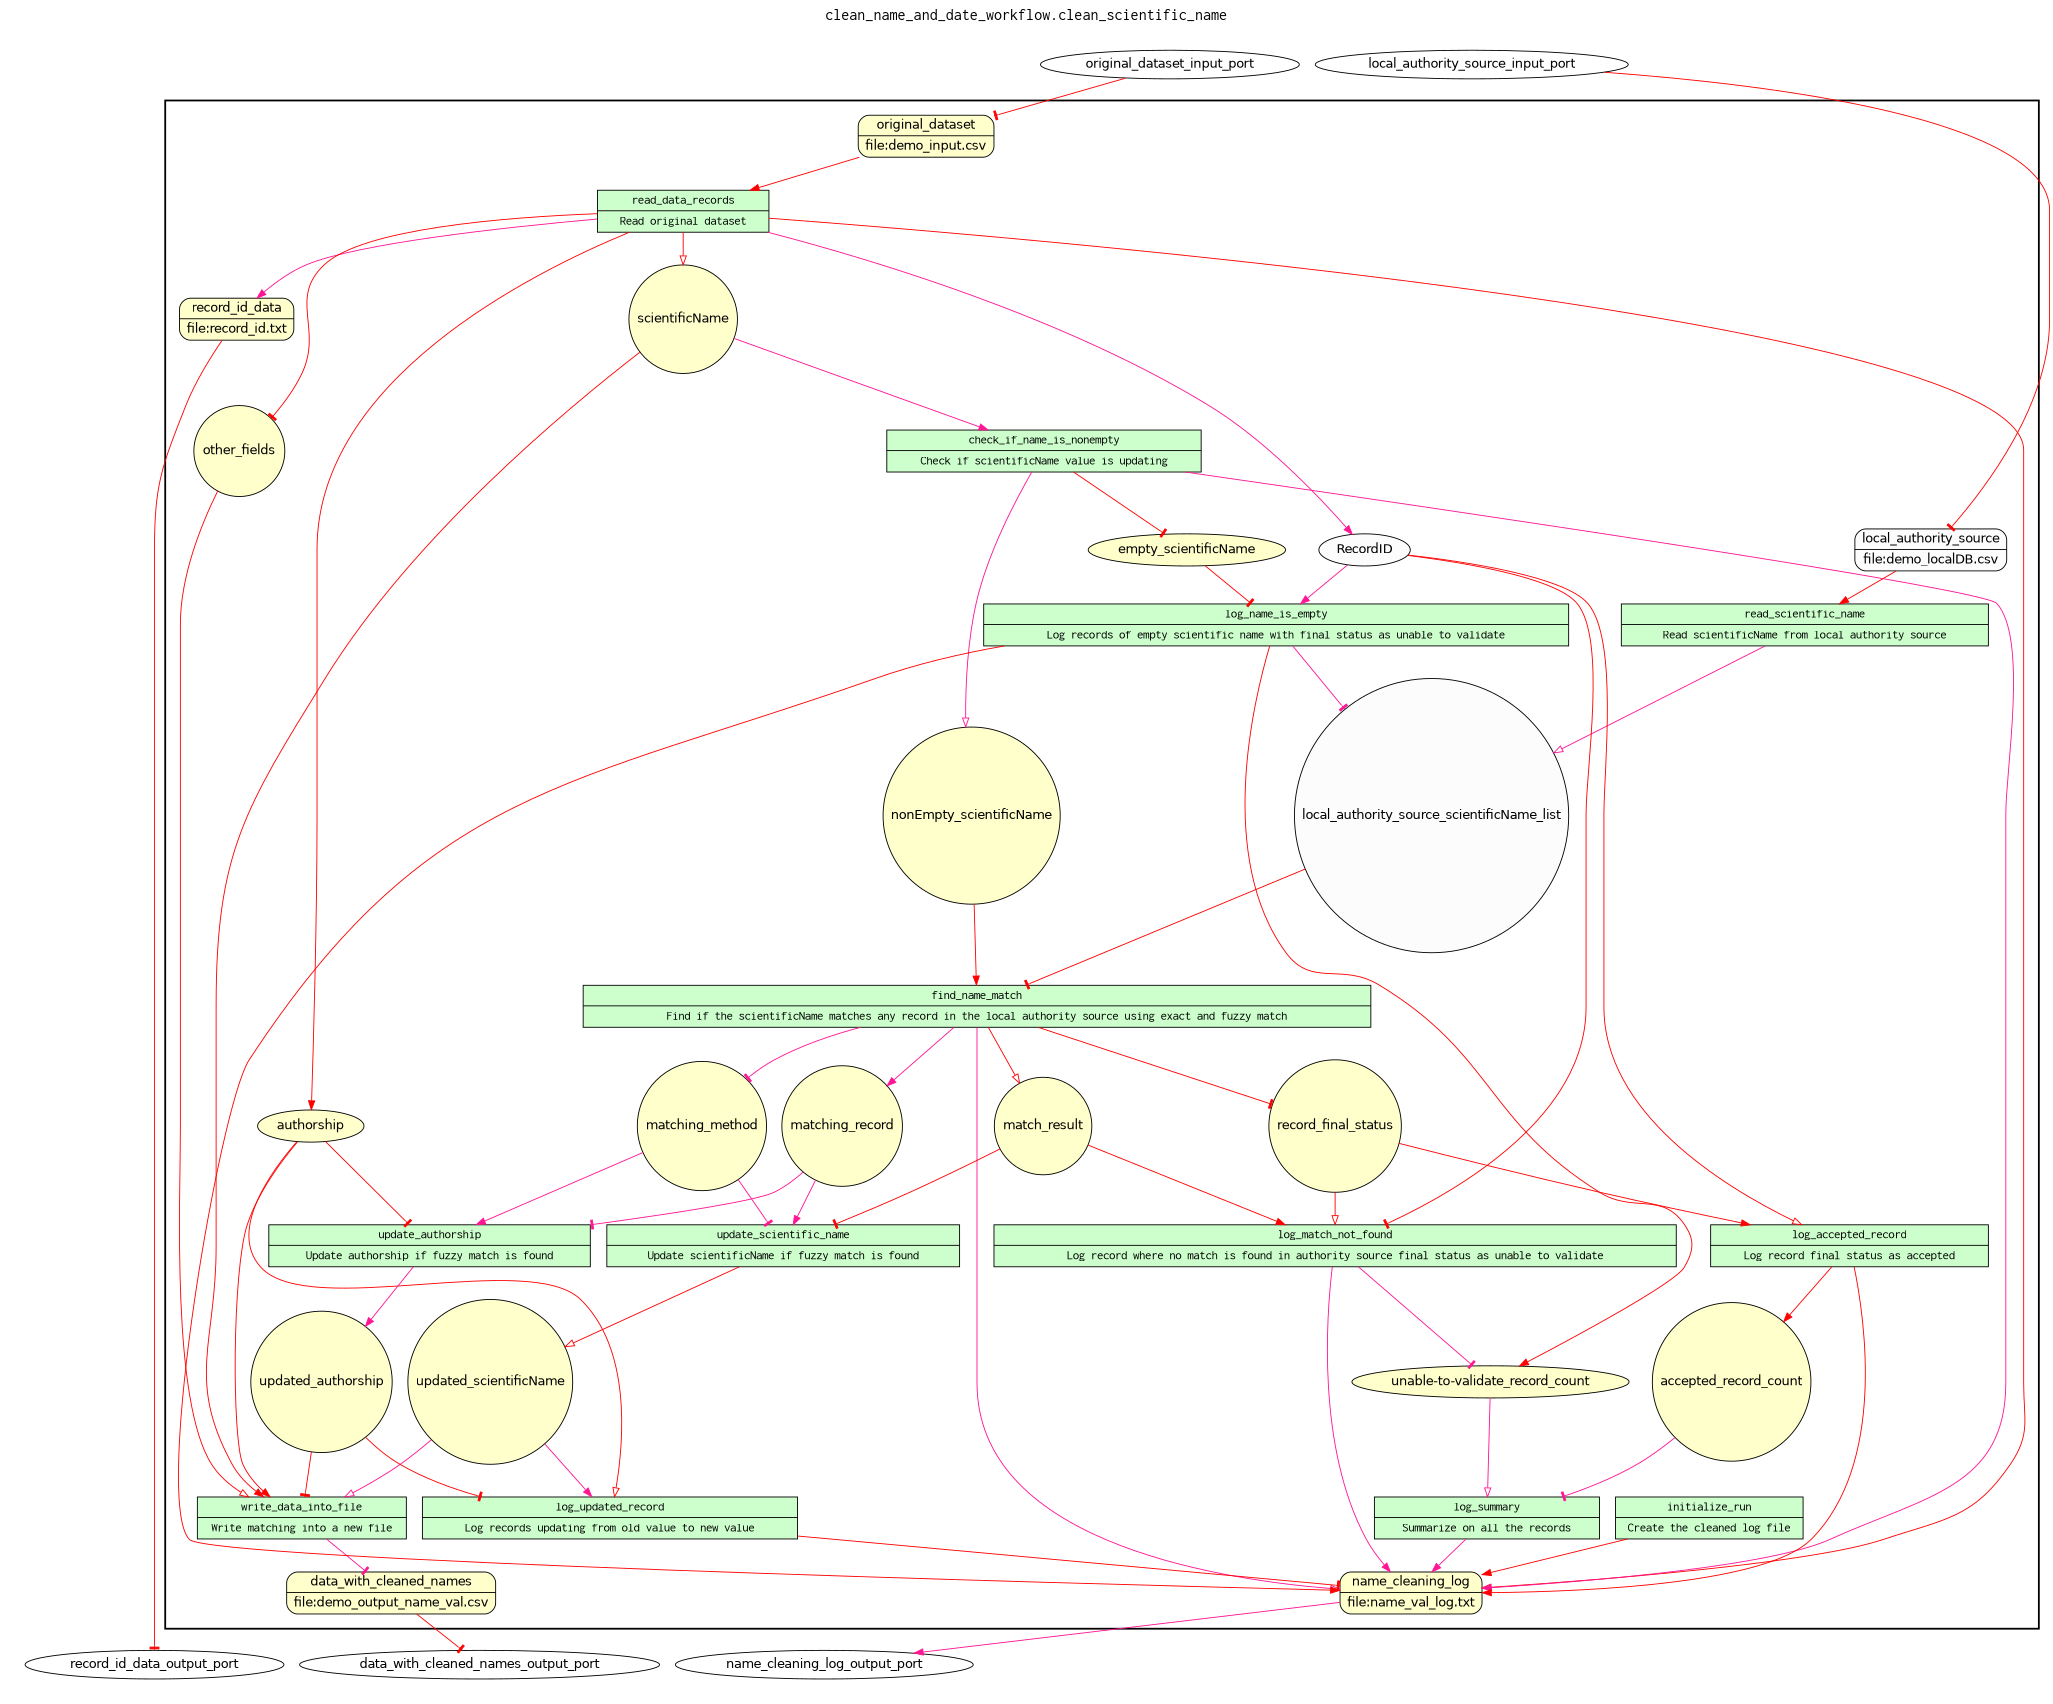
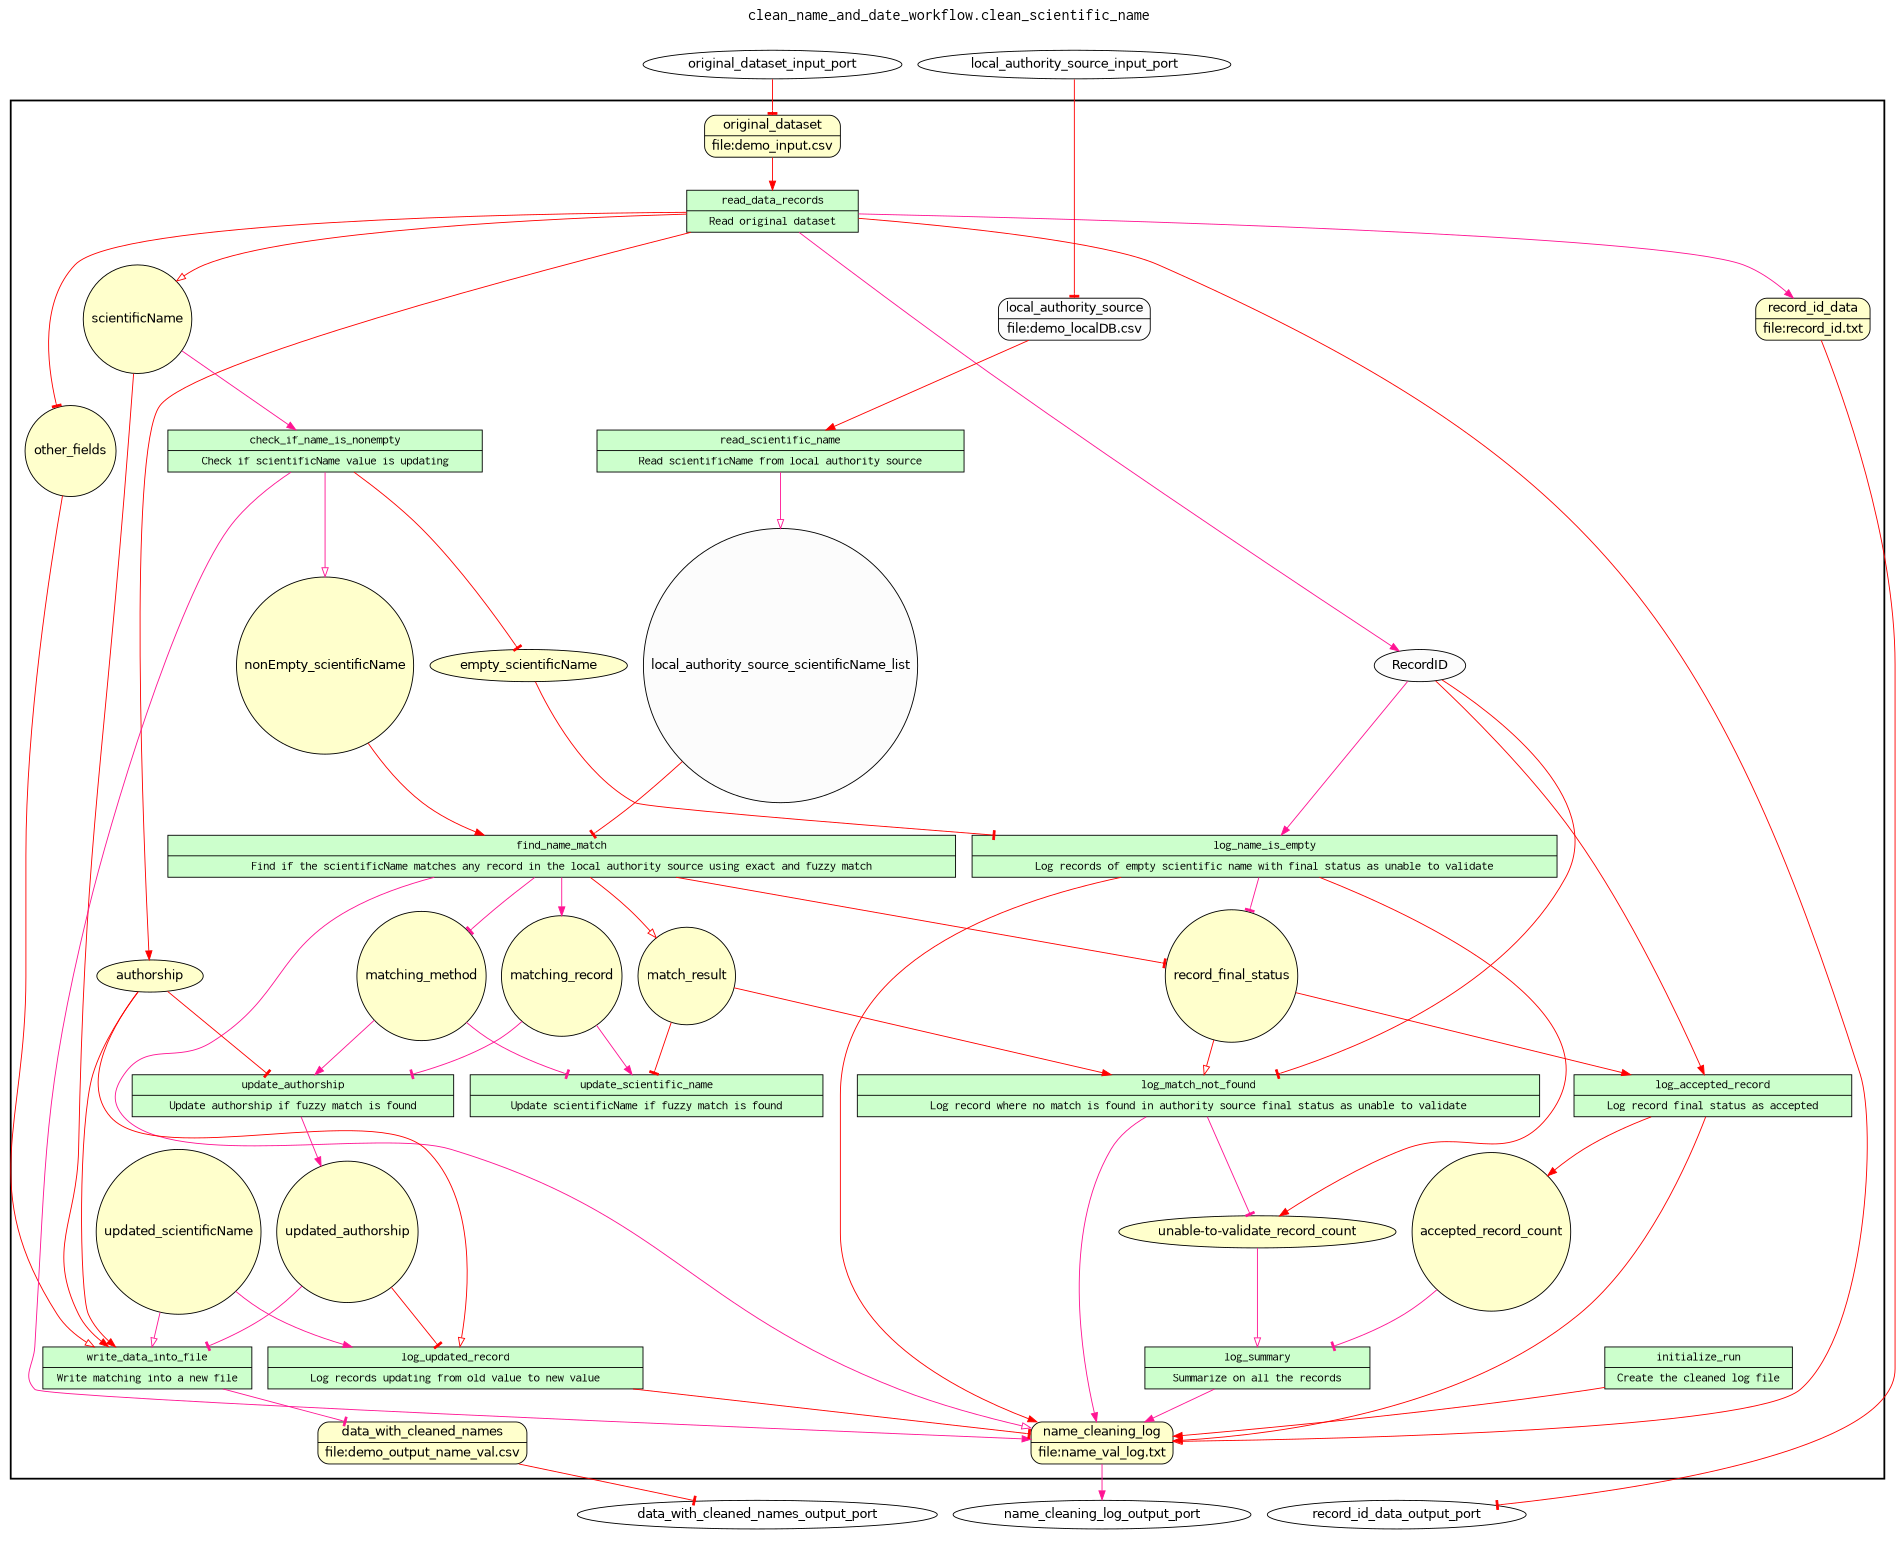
(1317, 676) -> (1255, 893)
(1604, 859) -> (1590, 858)
(656, 1305) -> none
(308, 1472) -> (259, 1321)
